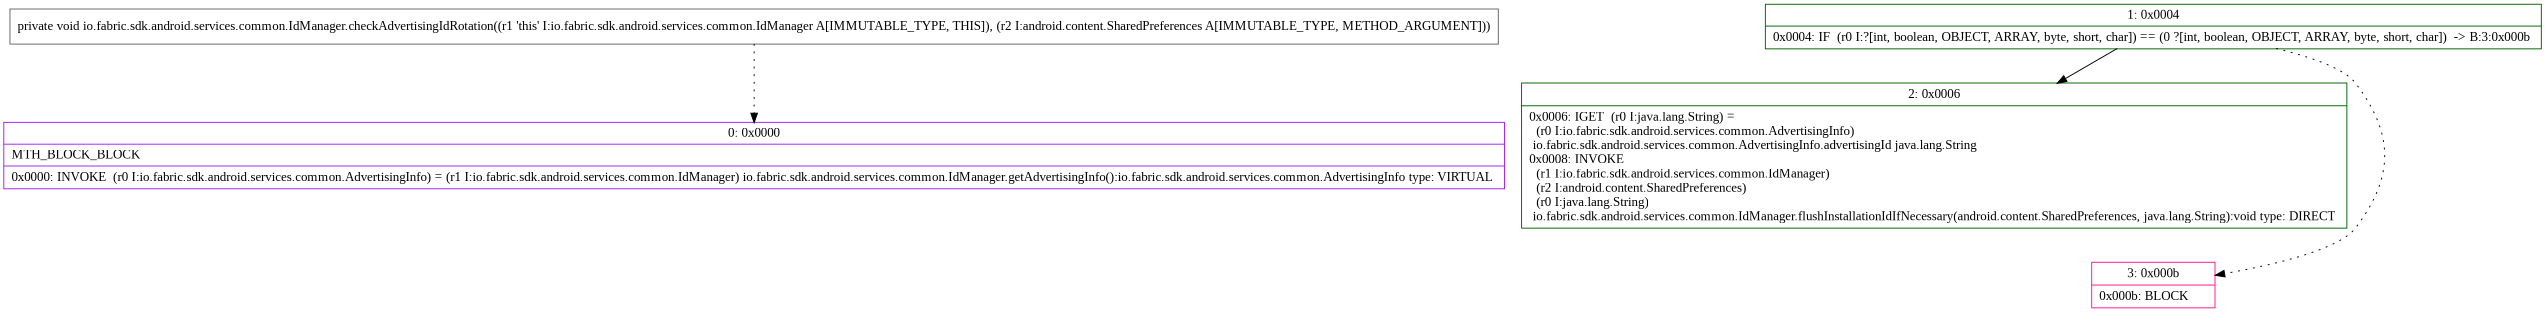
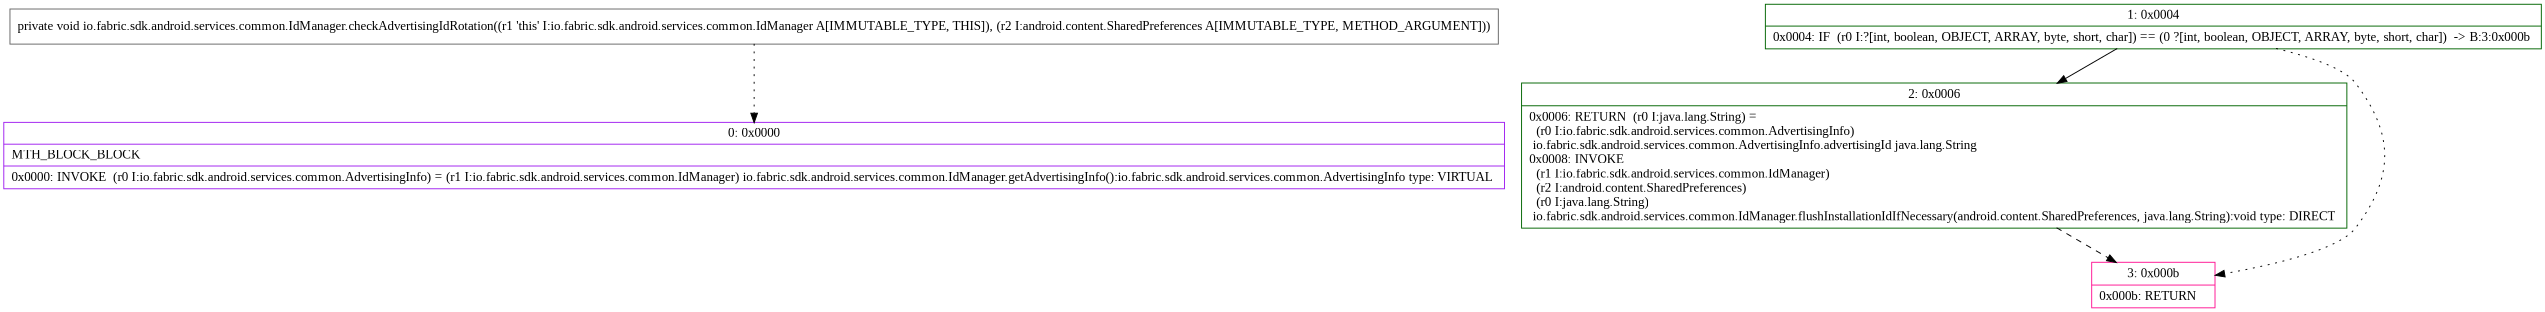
(1634, 117) -> (1645, 117)
none -> (2082, 243)
(2150, 296) -> (2153, 296)
